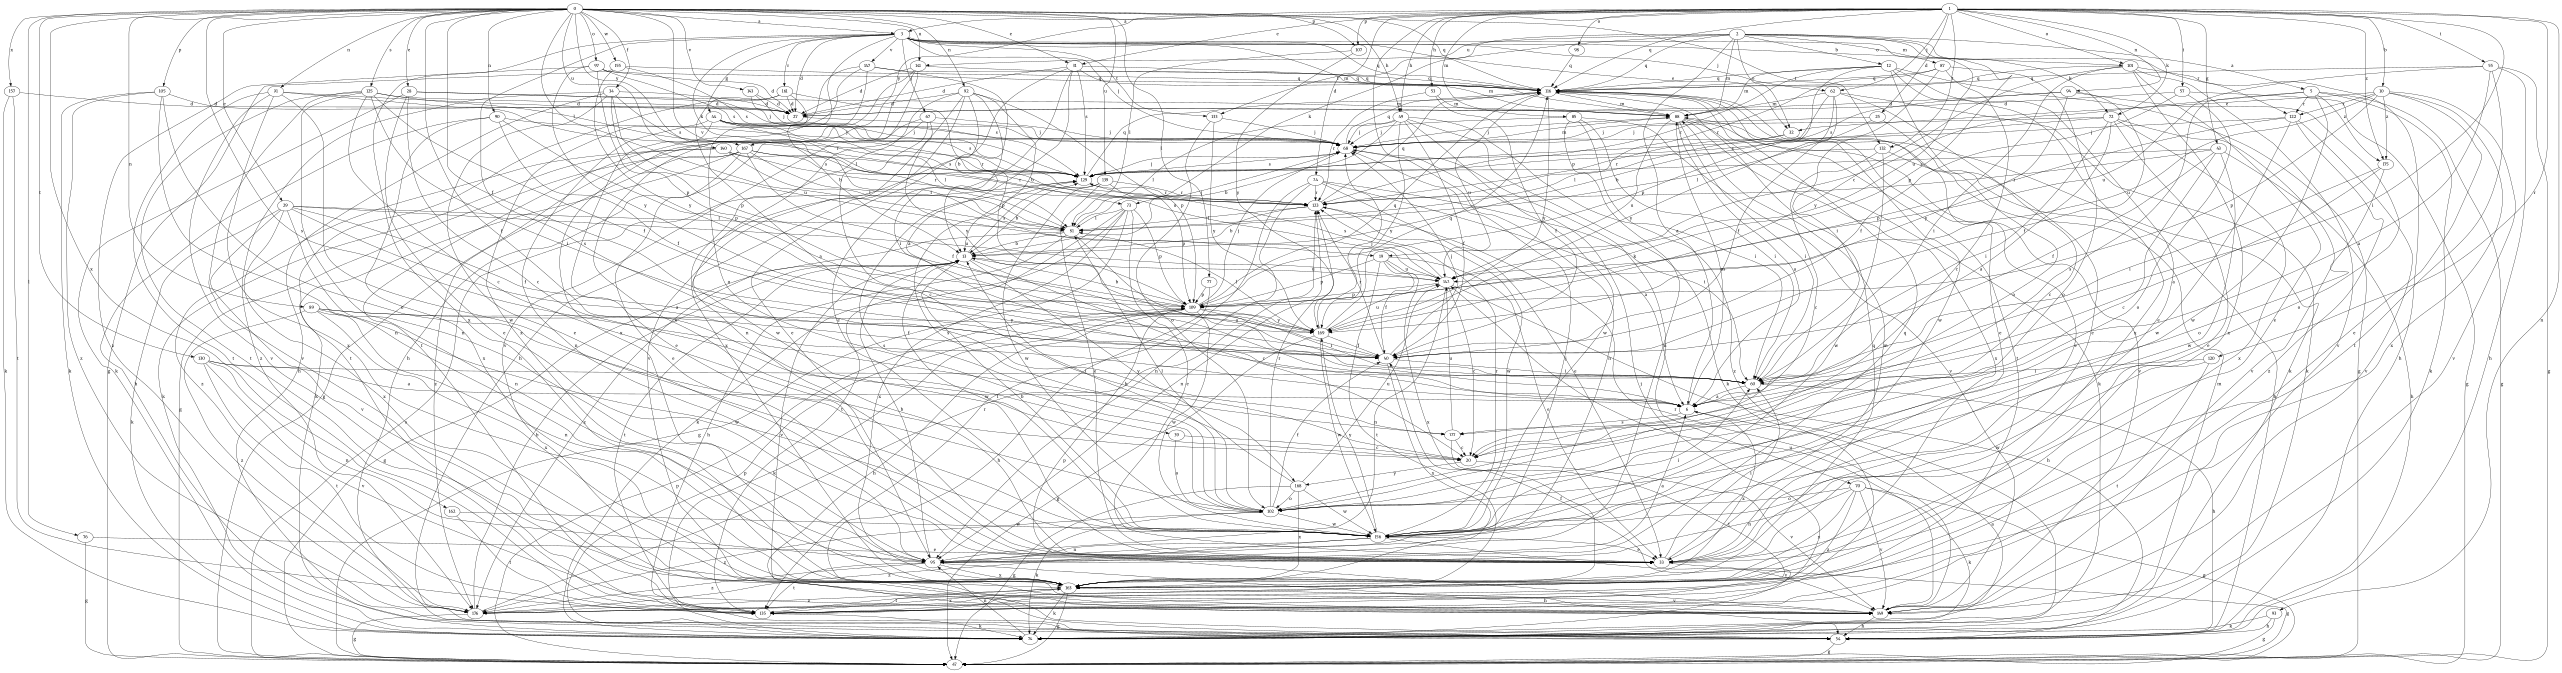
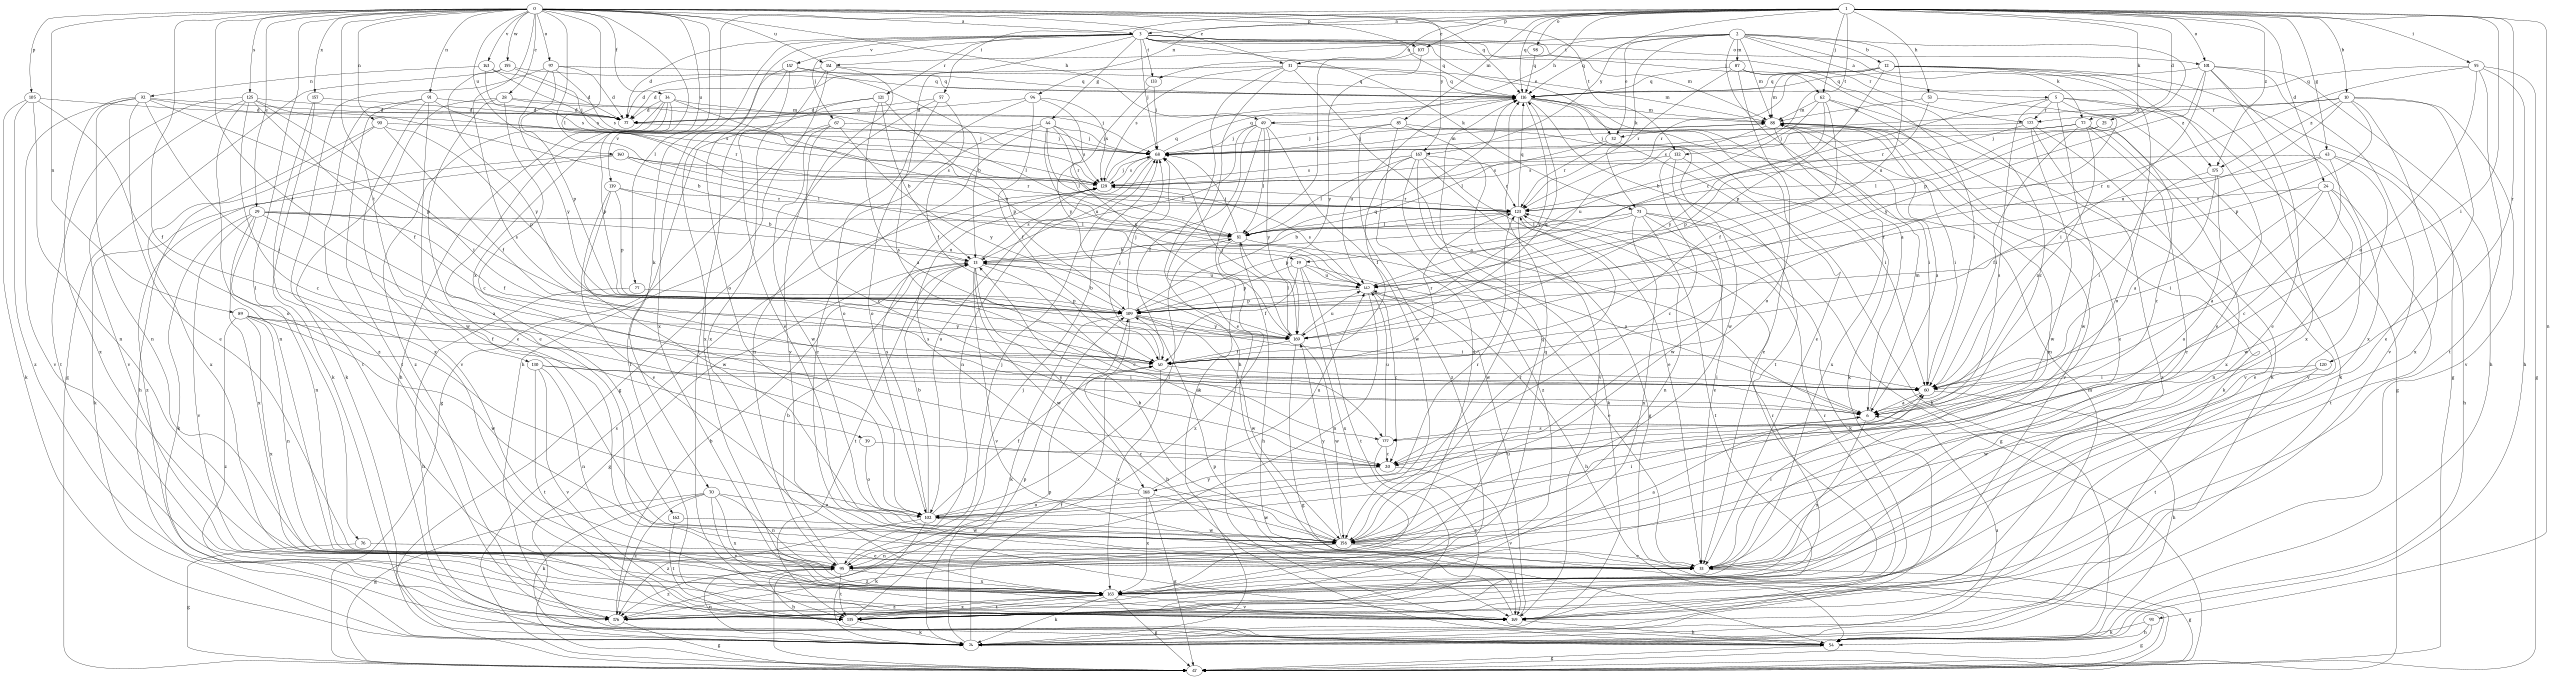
(829, 15) -> (324, 75)
(785, 91) -> (881, 98)
(1574, 164) -> (1495, 171)
(1172, 323) -> (981, 282)
